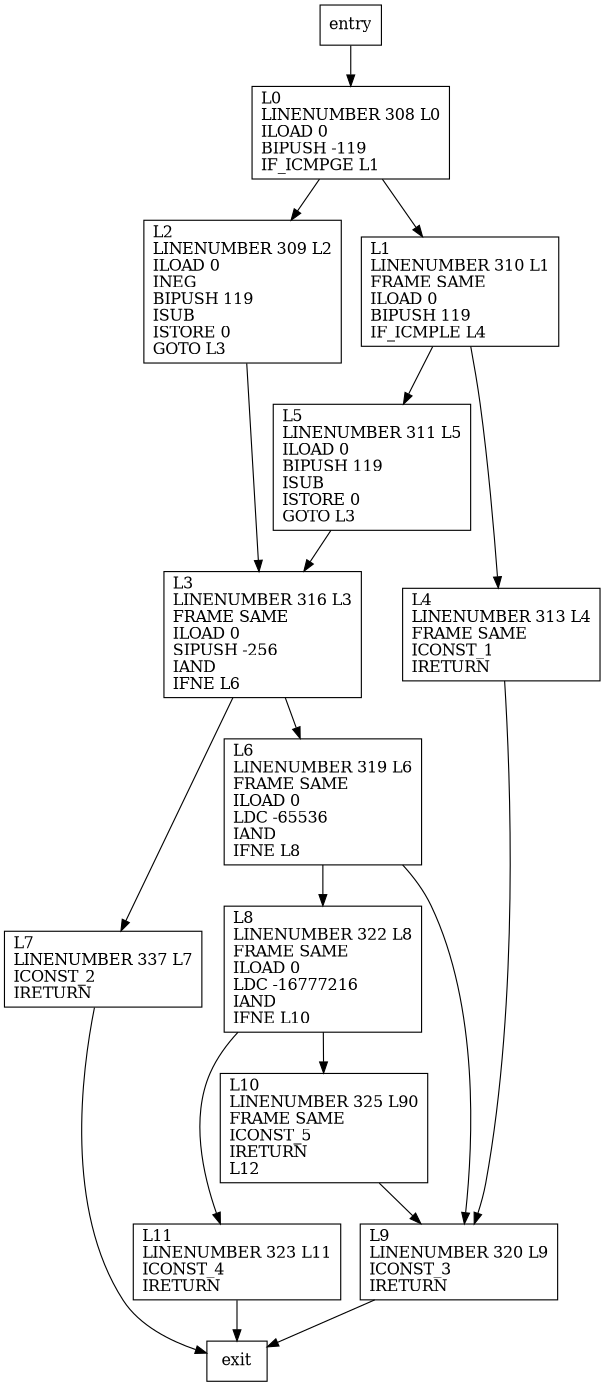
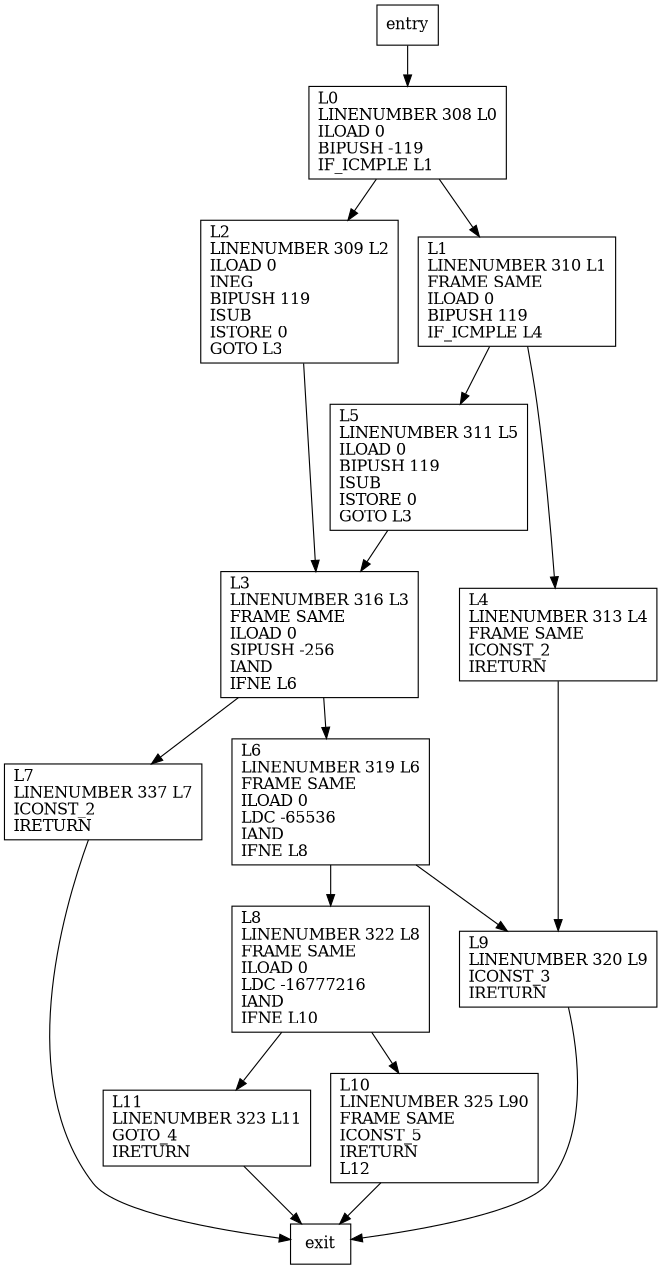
(351, 133) -> (408, 133)
(501, 635) -> (558, 635)
(396, 1199) -> (364, 1199)
(237, 1262) -> (207, 1128)
